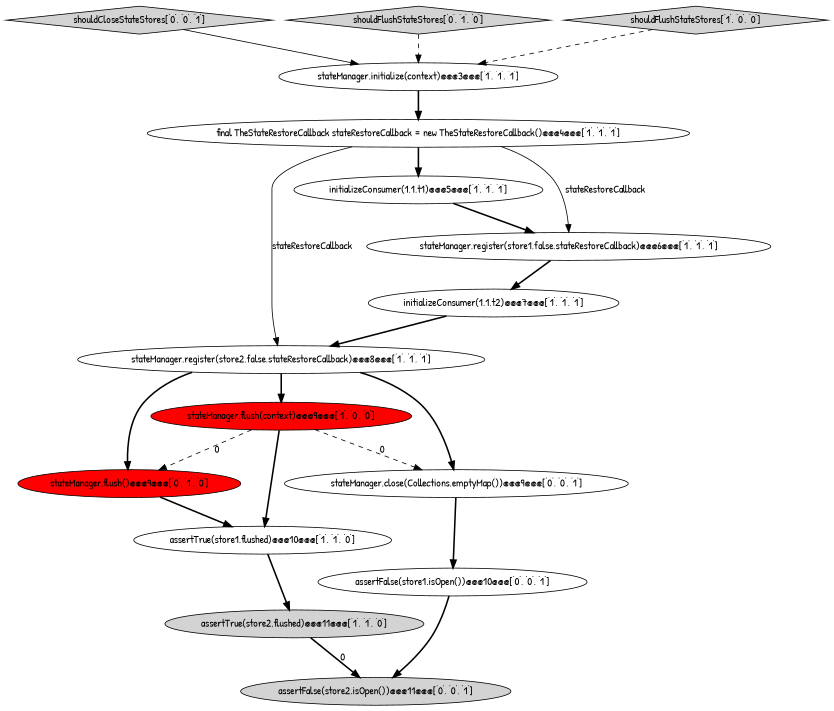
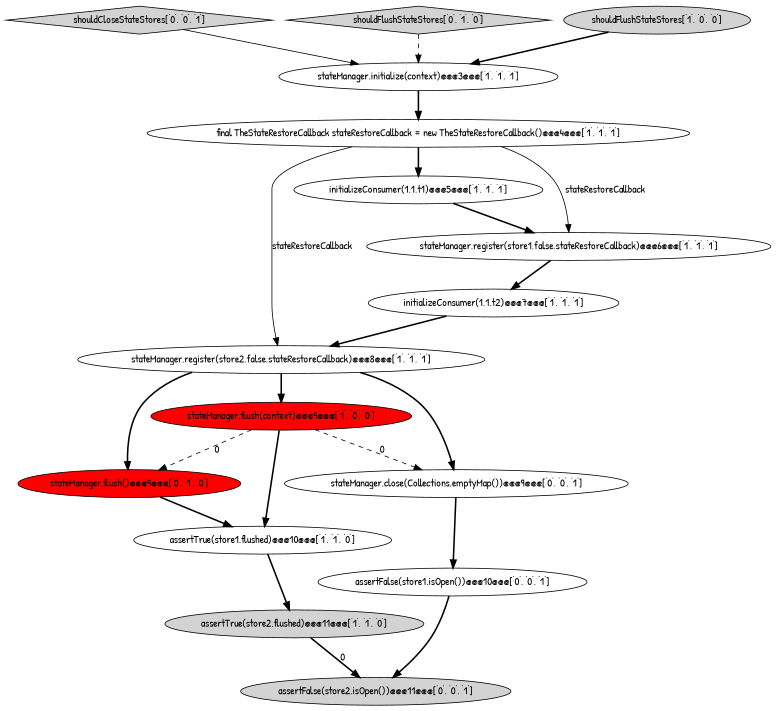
(696, 20) -> (657, 20)
(569, 46) -> (544, 47)
